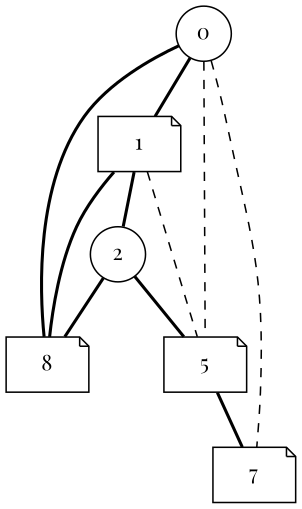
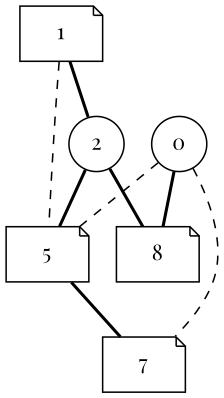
(173, 87) -> none
(68, 249) -> none
